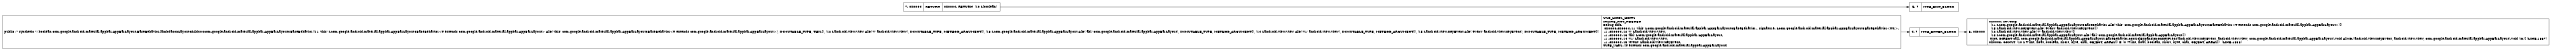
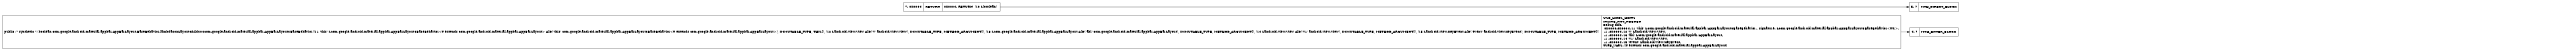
(1939, 7) -> (1939, 7)
(2258, 32) -> none
